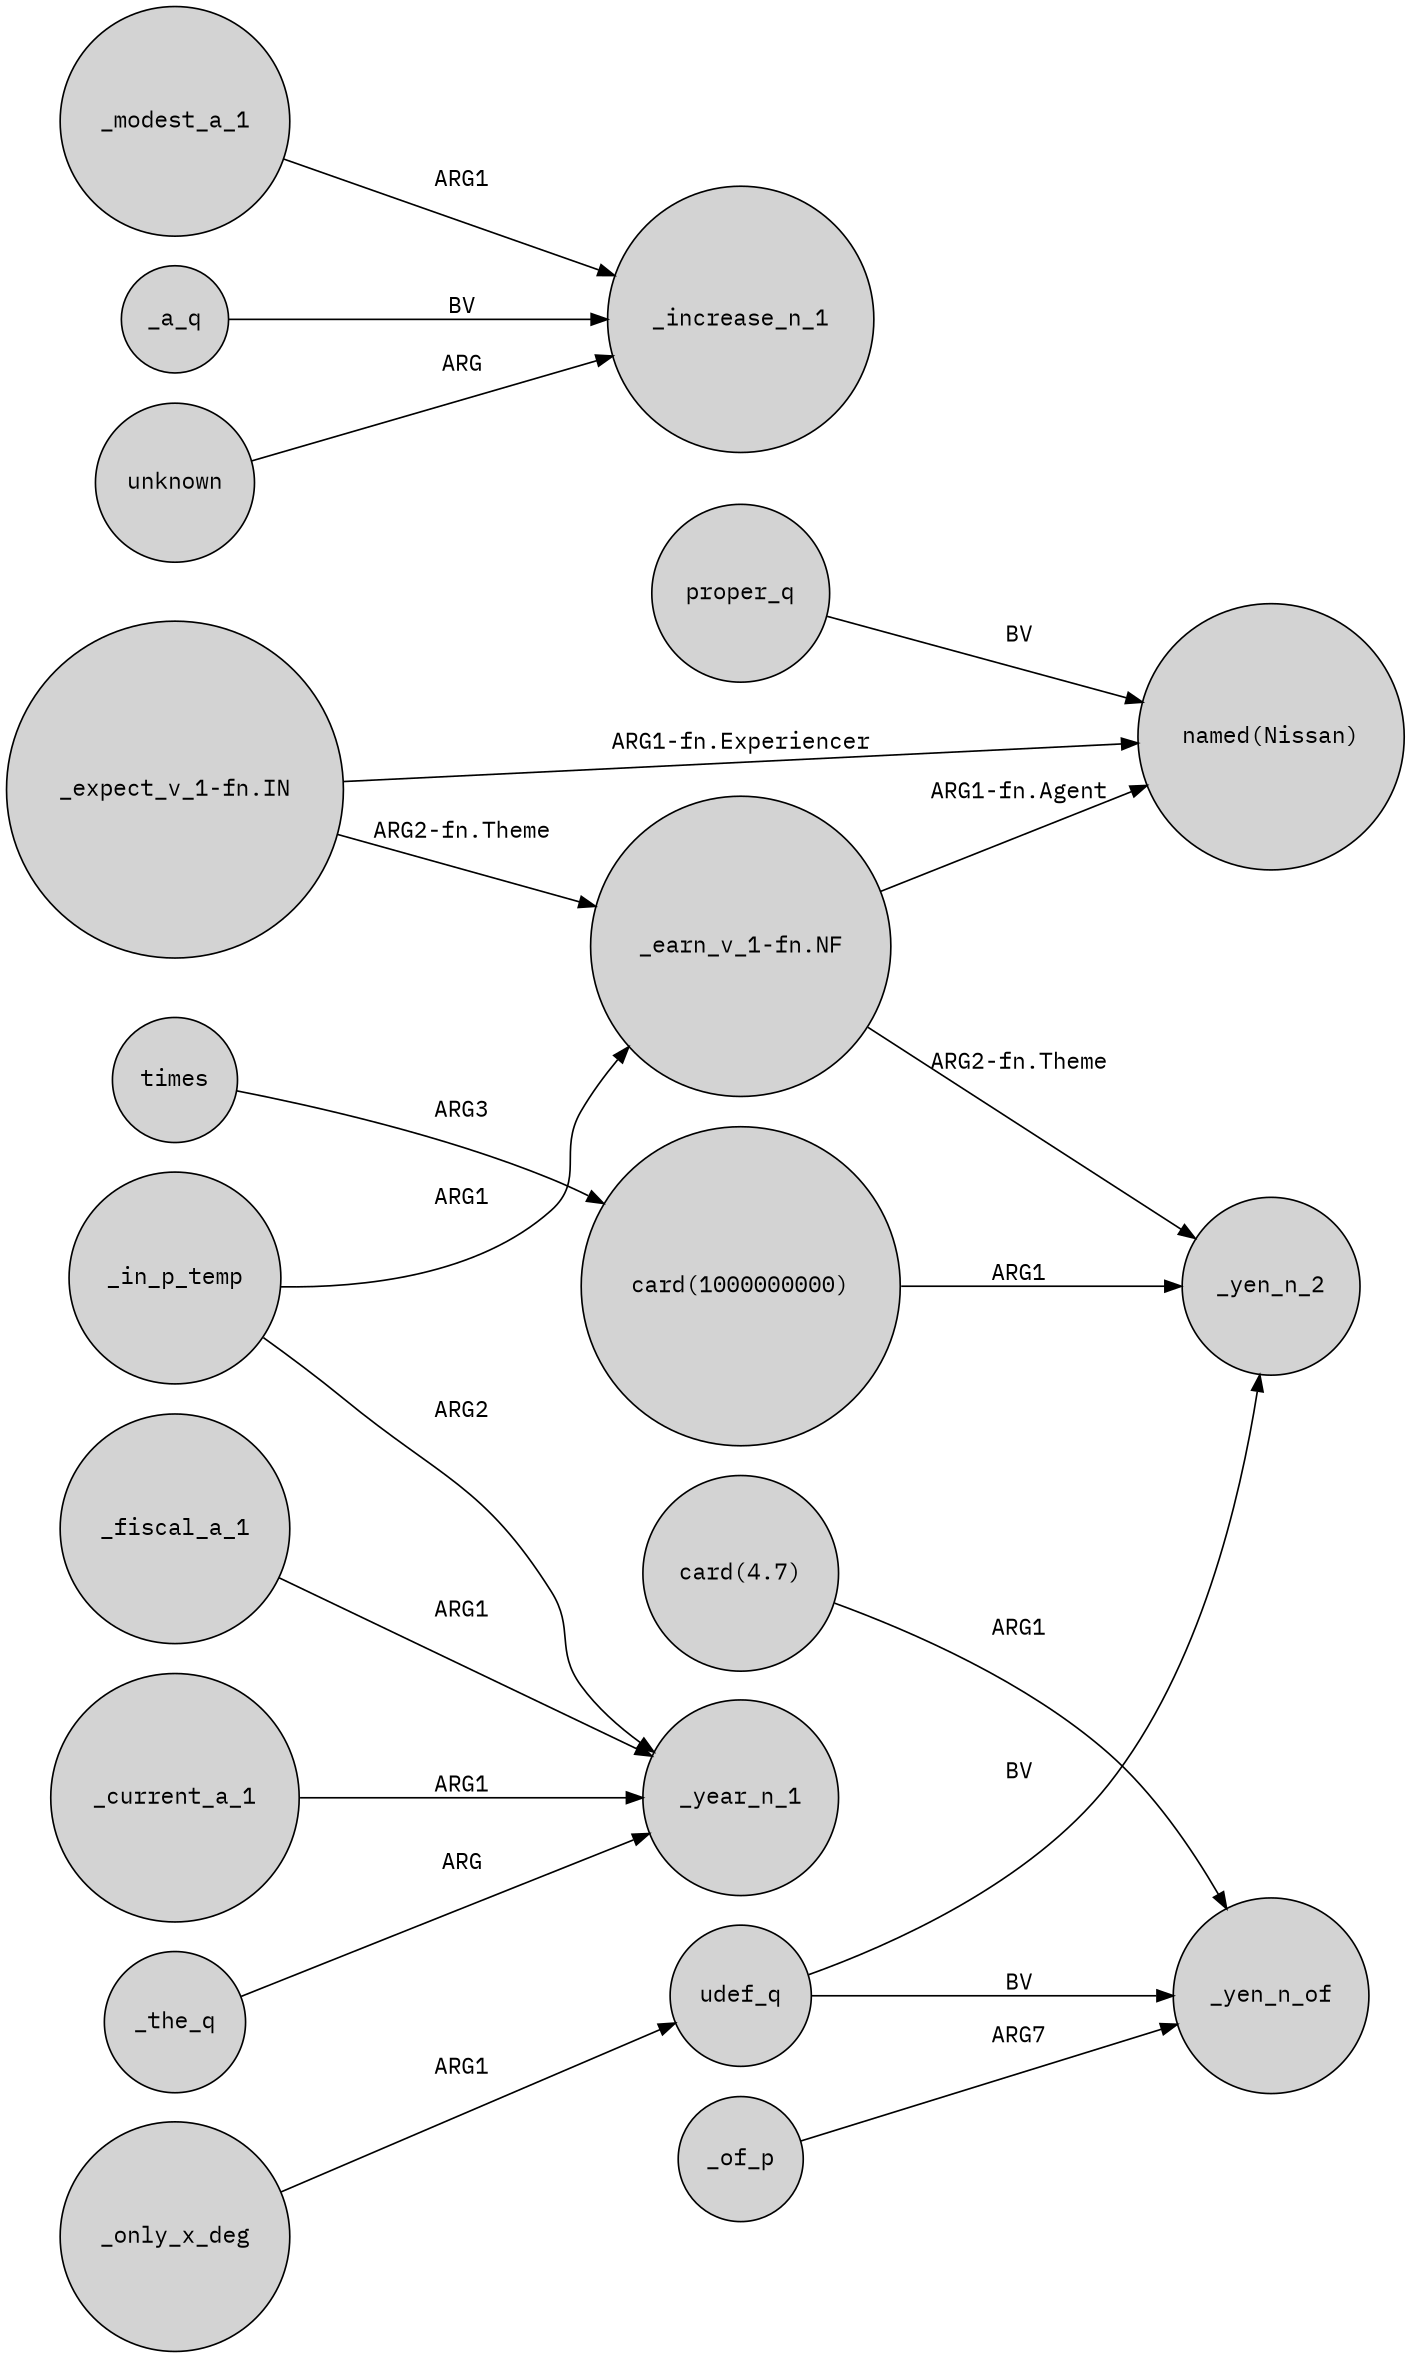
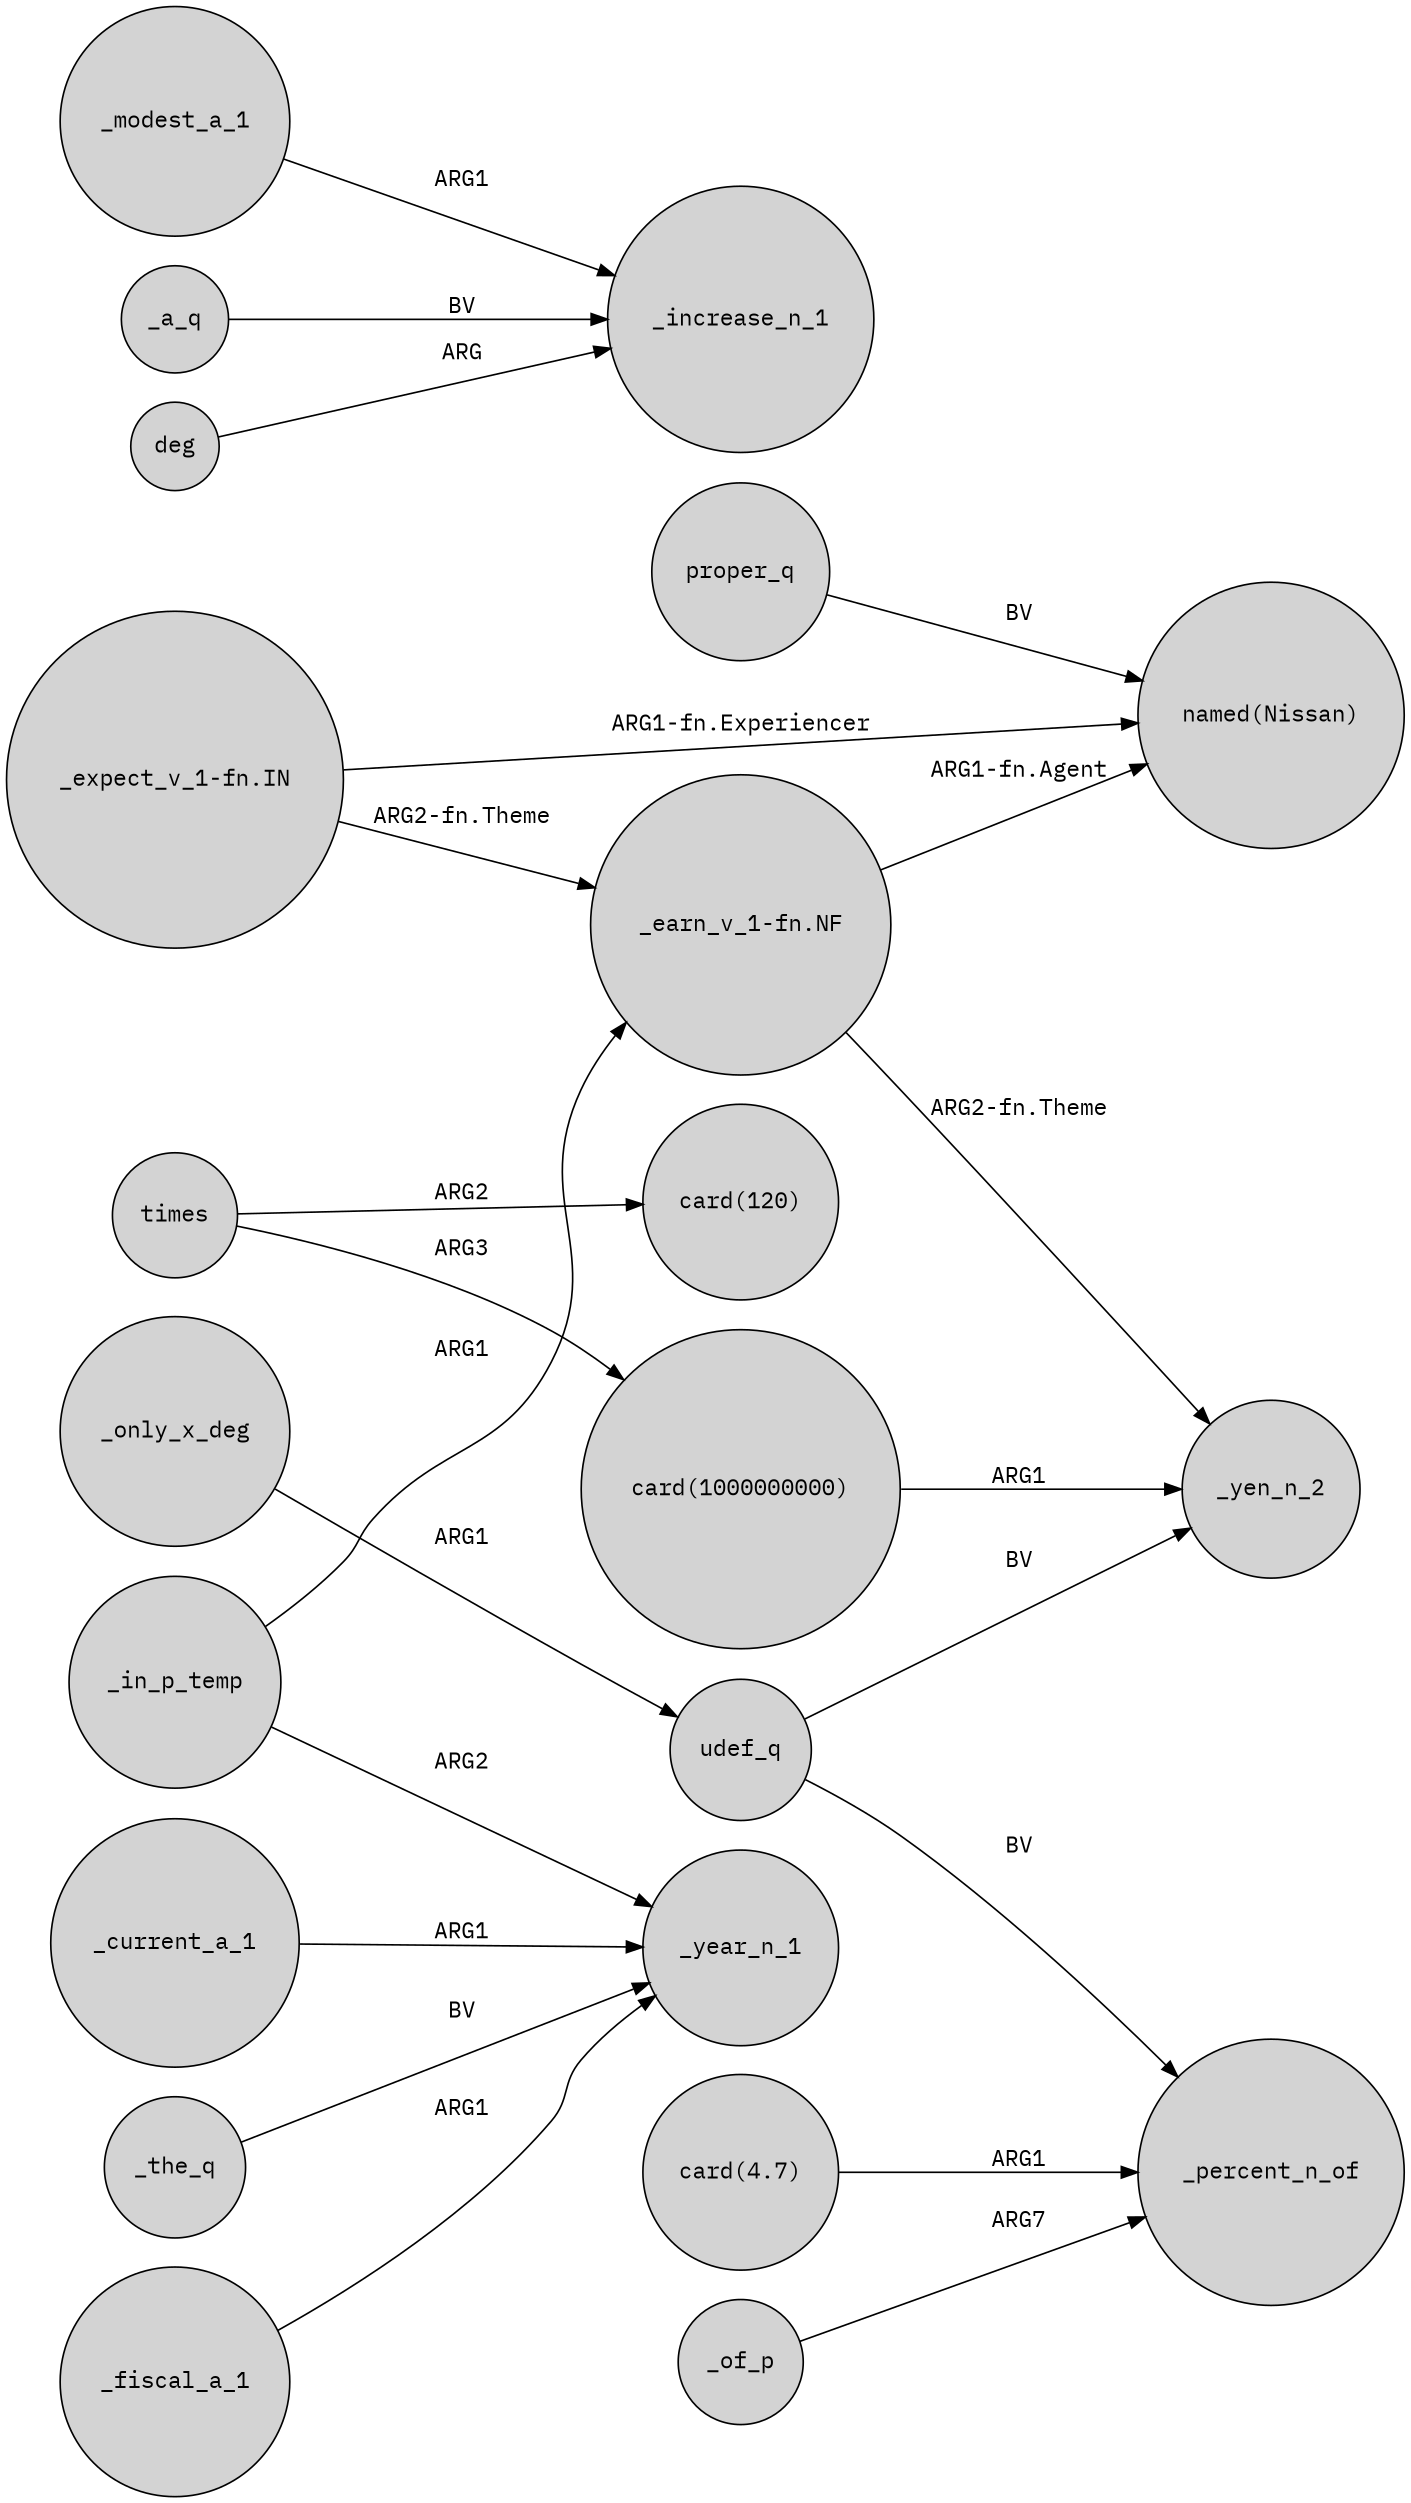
(175, 483) -> (175, 446)
none -> (741, 1202)
(462, 1863) -> (462, 2011)
(1271, 1996) -> (1271, 2172)
